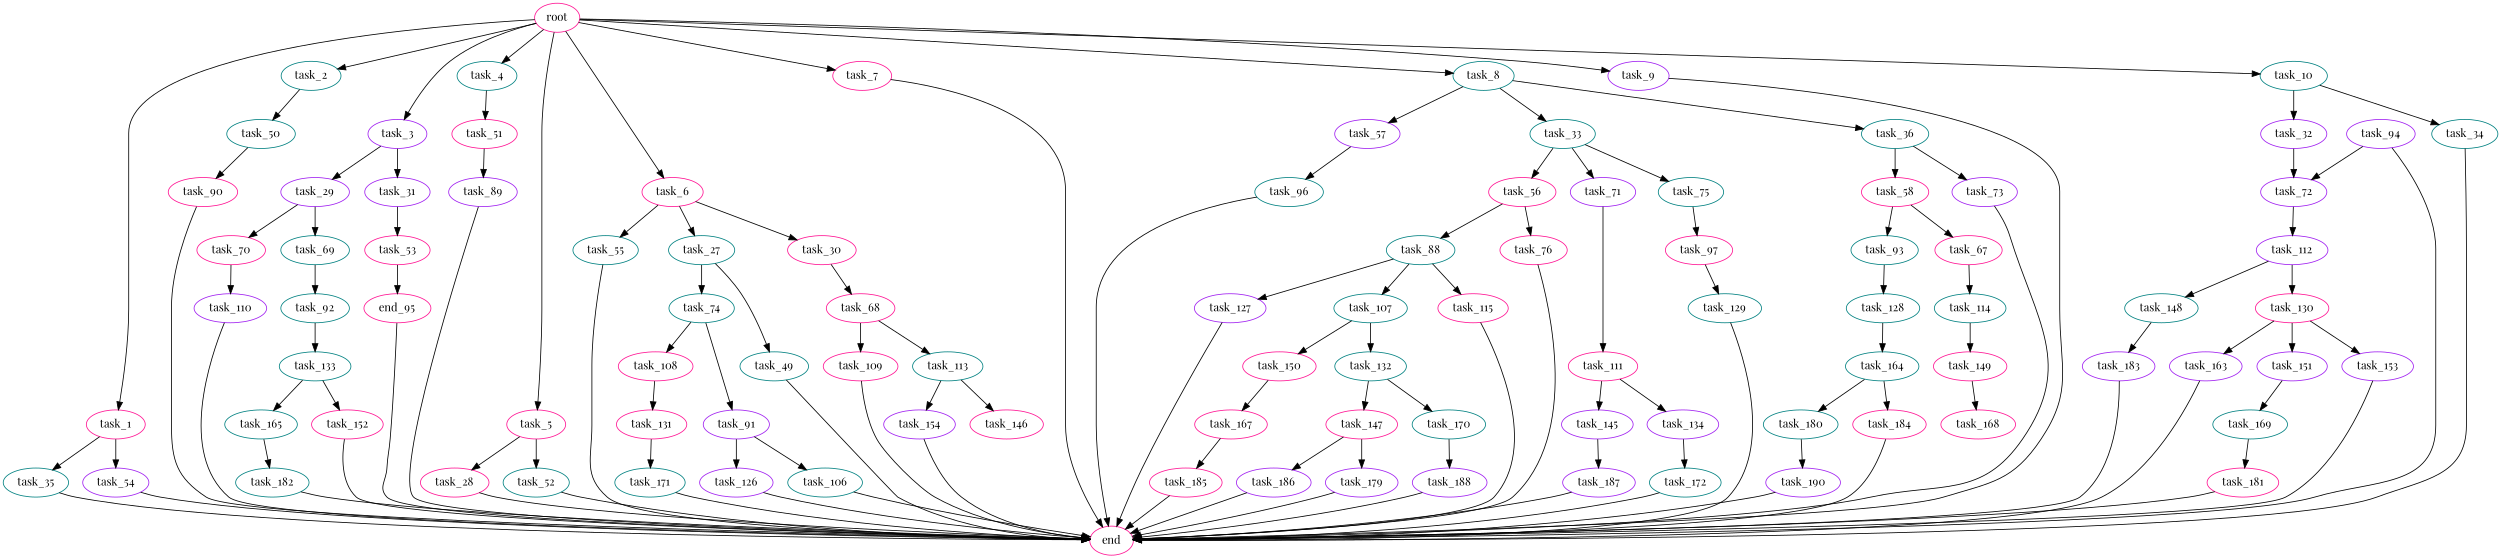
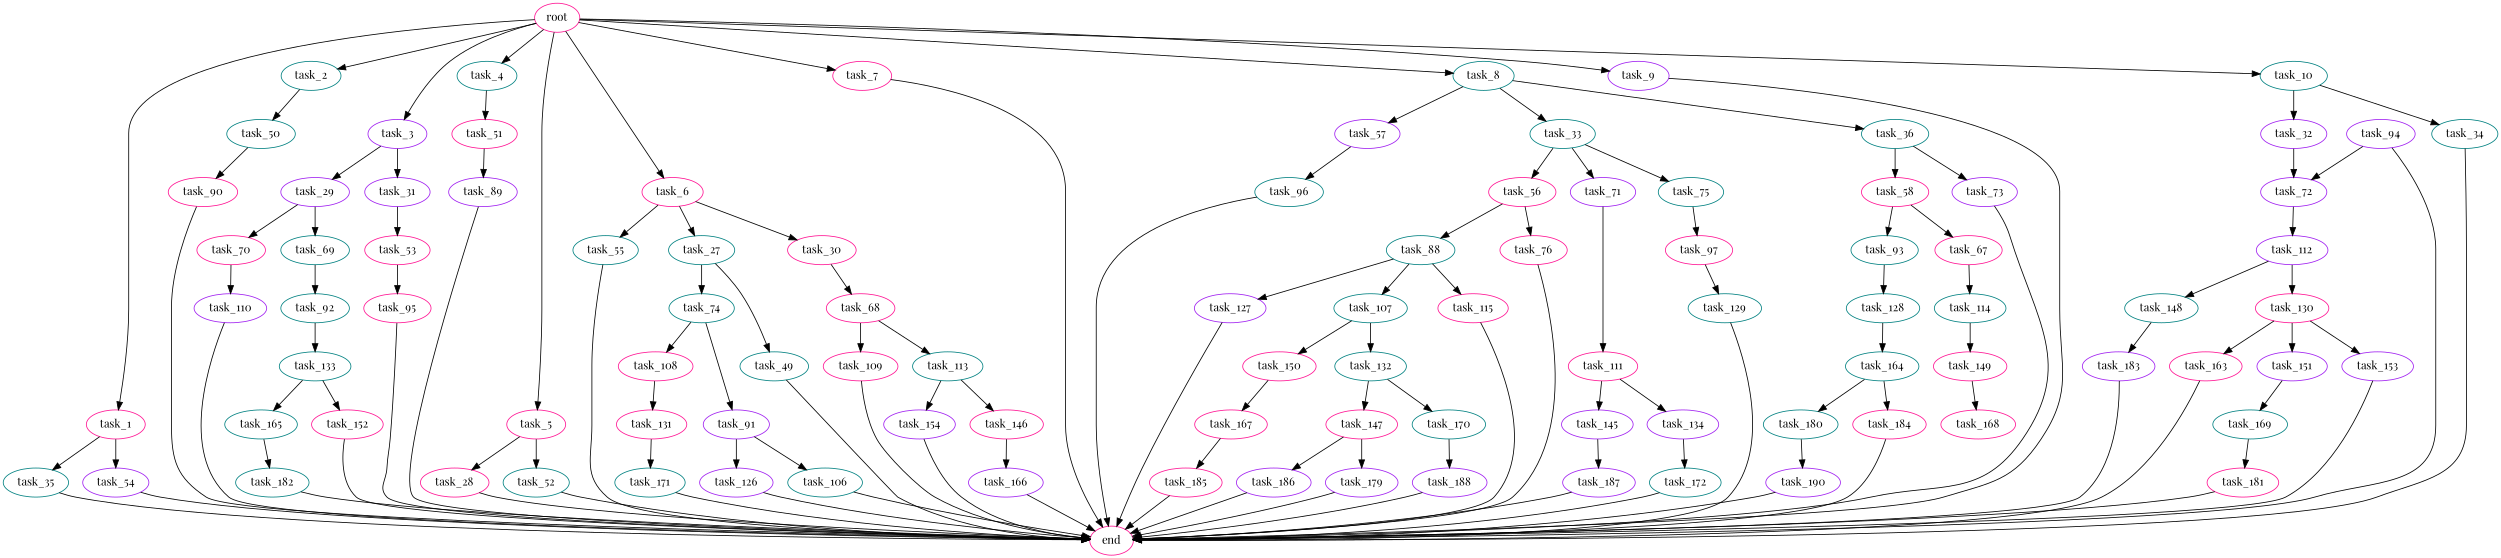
(397, 308) -> (397, 308)
(2206, 366) -> (2206, 366)
none -> (1006, 483)
